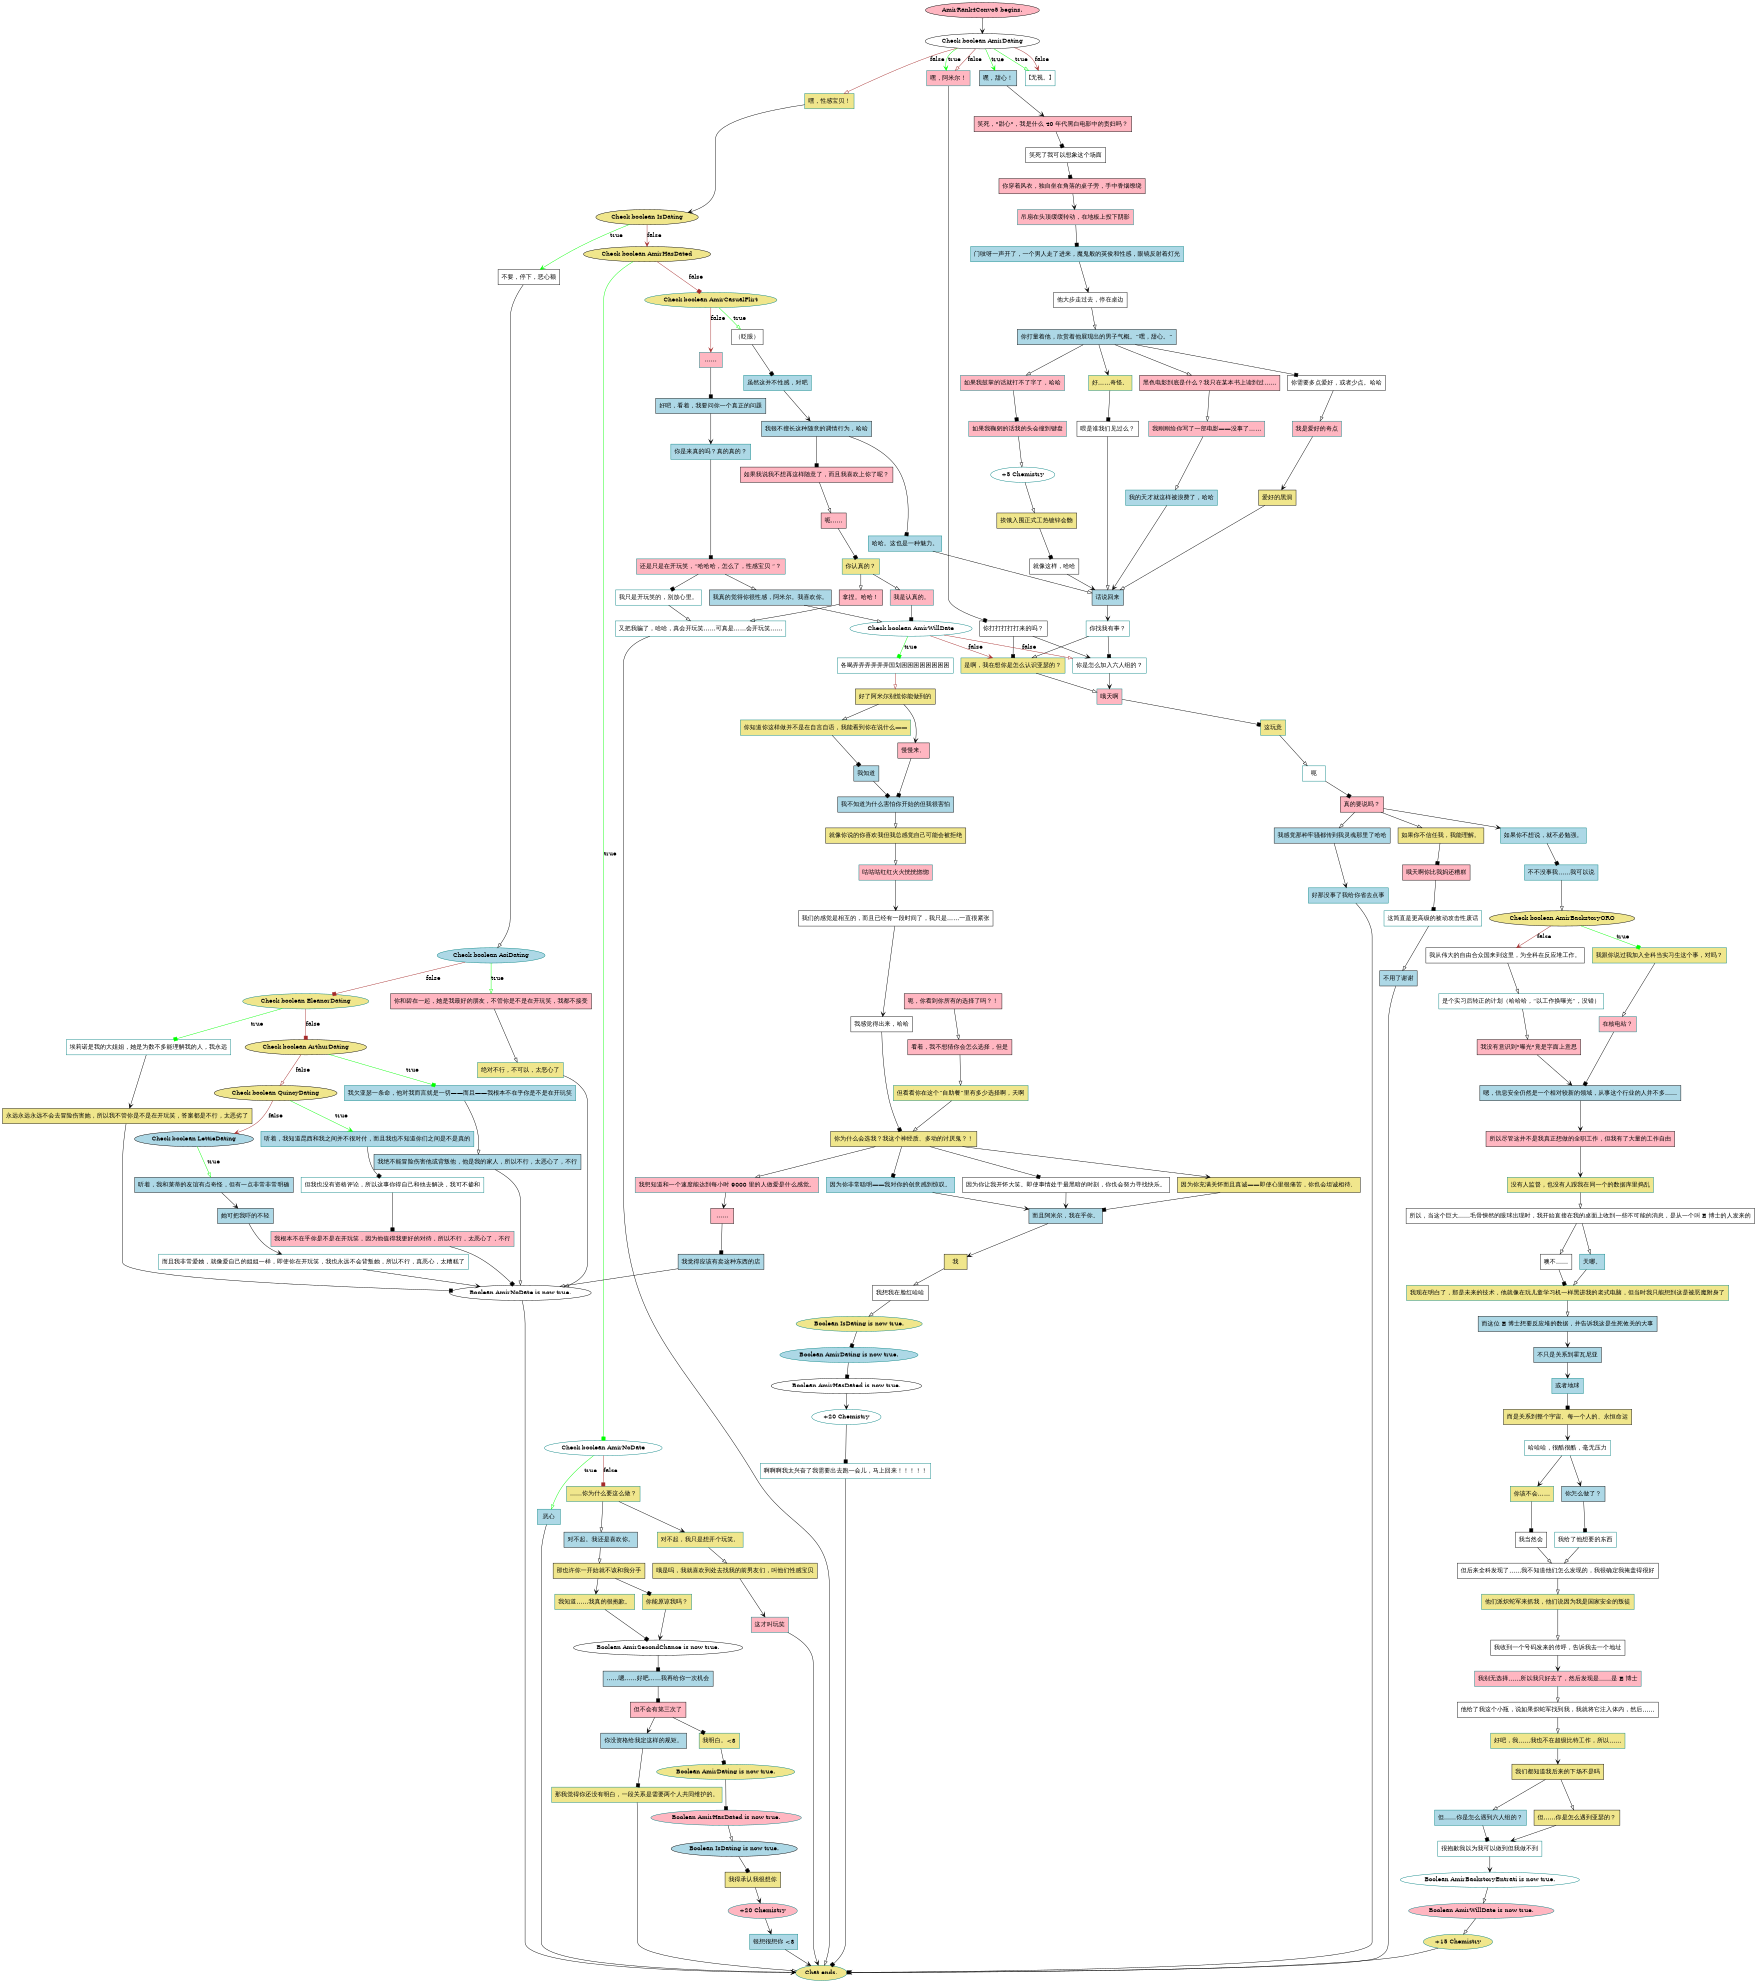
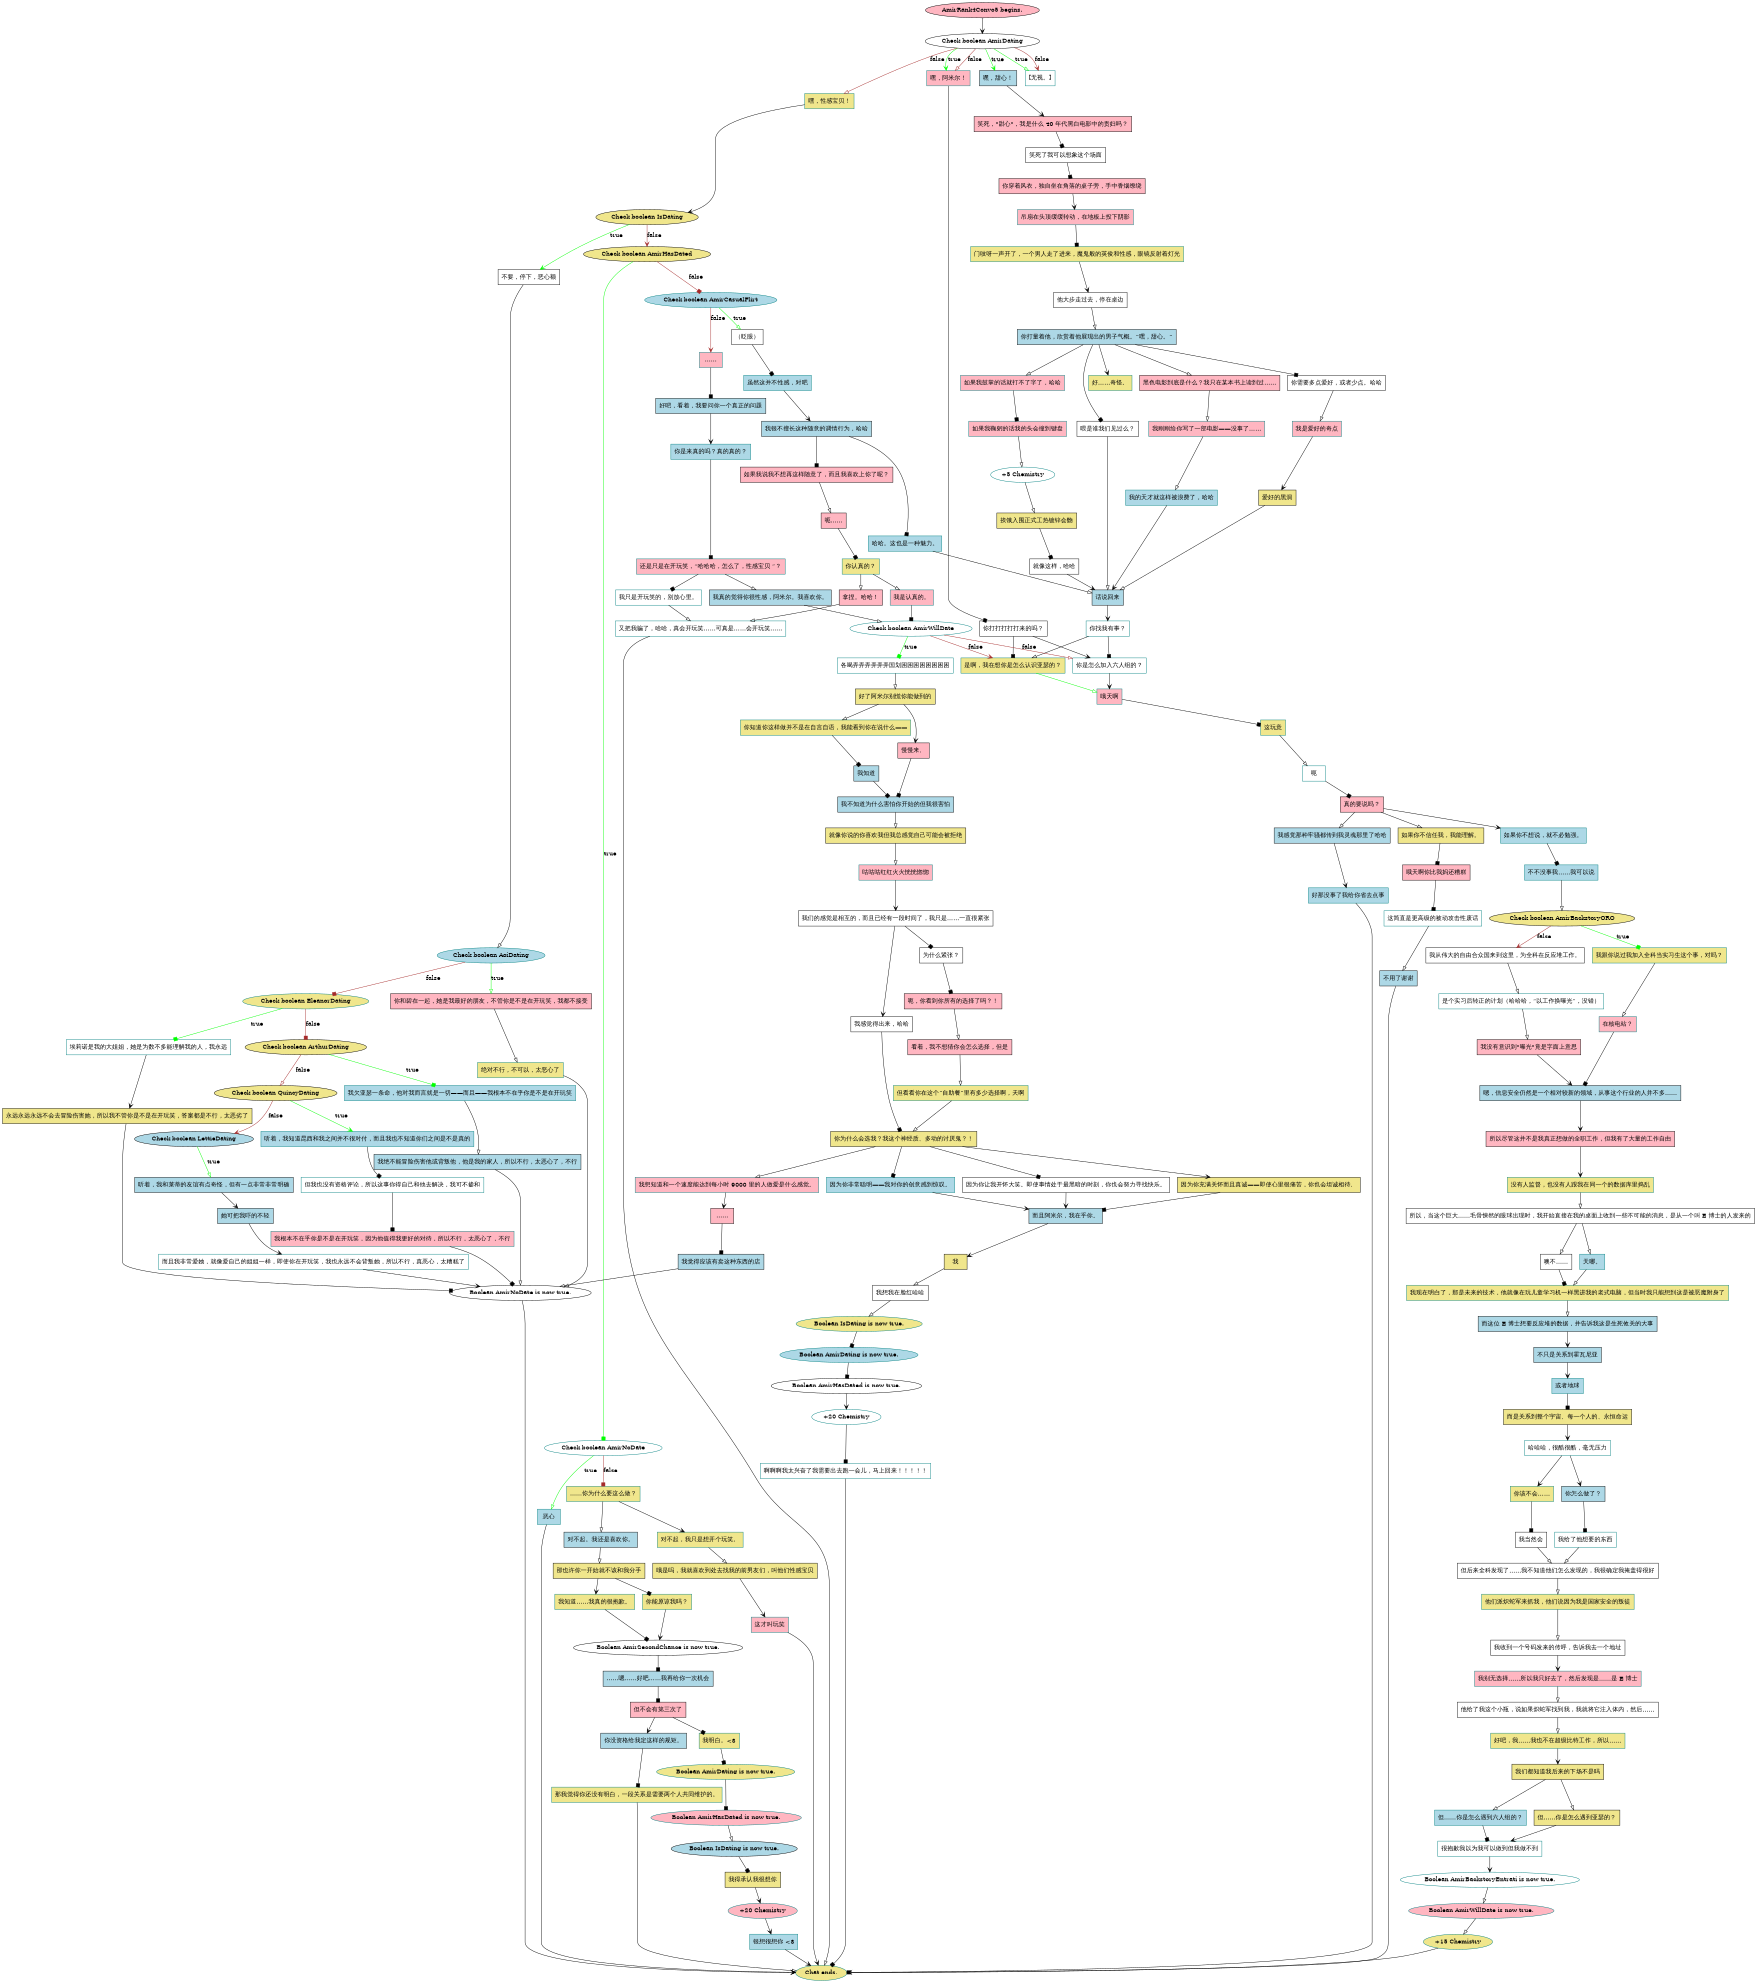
(1077, 254) -> (1077, 254)
(711, 300) -> (711, 300)
(1109, 404) -> (1084, 382)
(895, 679) -> (895, 679)
(1064, 682) -> (1064, 682)
none -> (941, 955)
